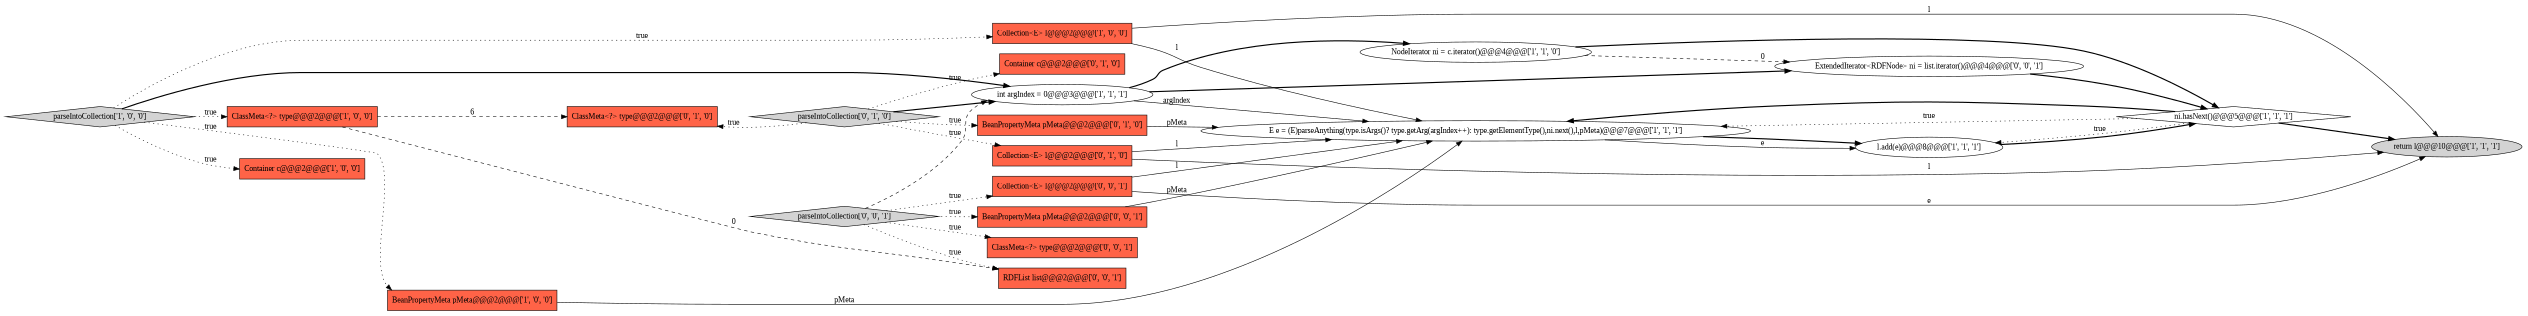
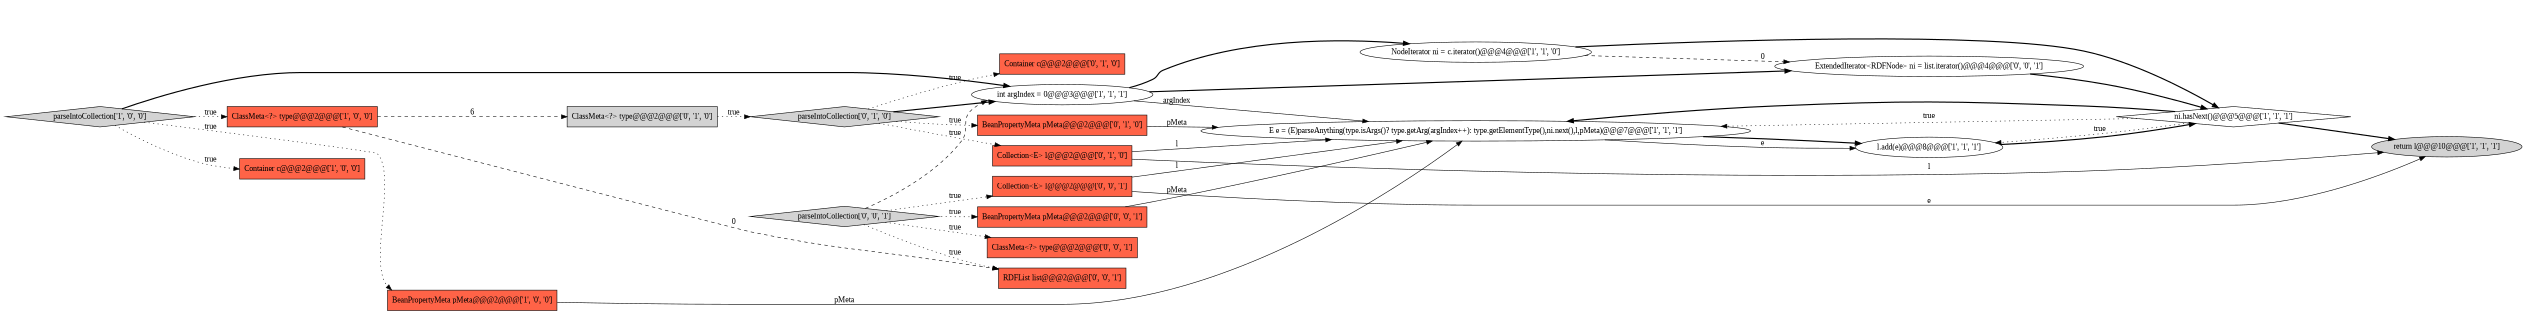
(1062, 33) -> none
(642, 117) -> (642, 117)
(765, 127) -> (731, 117)
